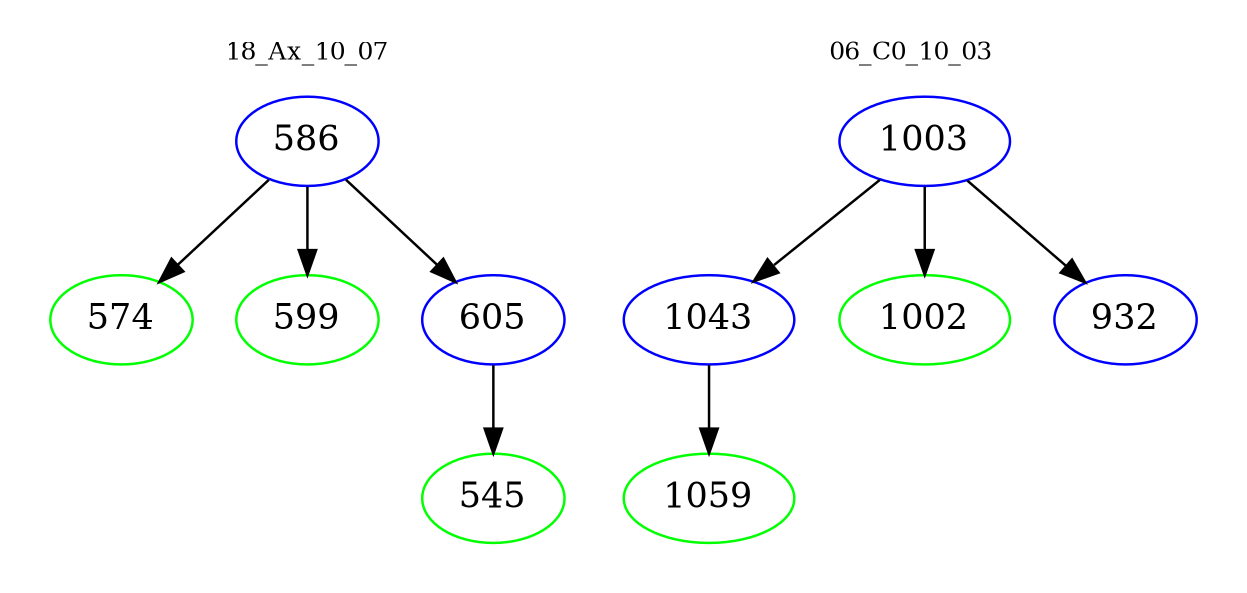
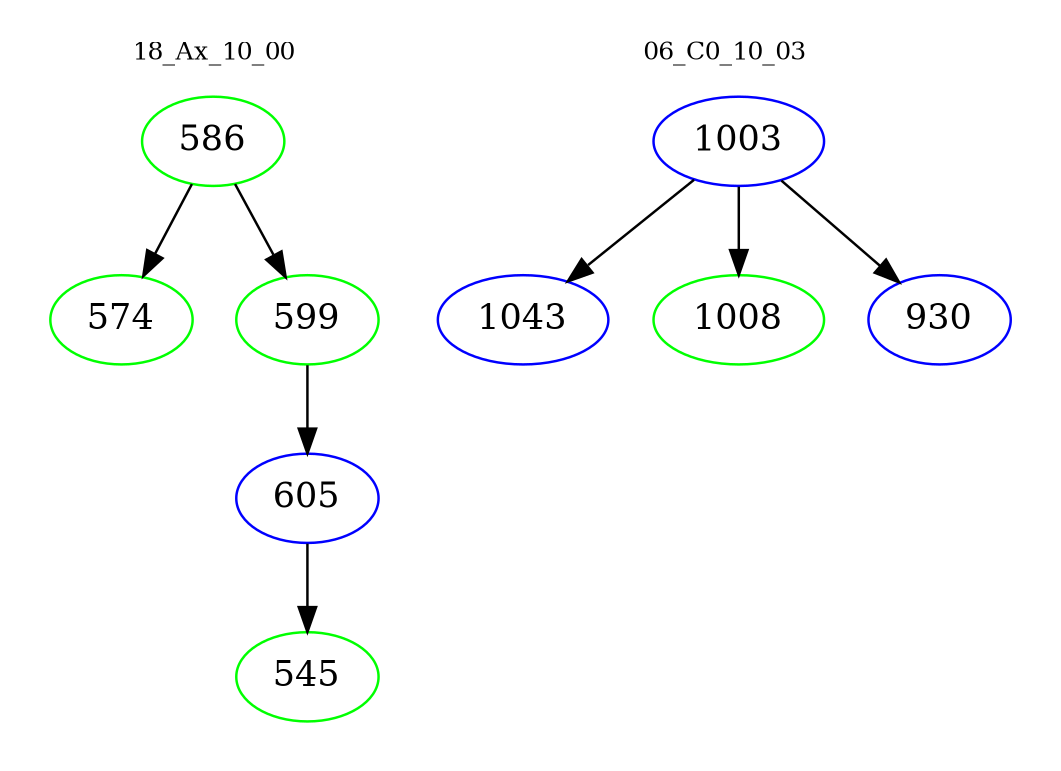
(307, 53) -> (214, 53)
(307, 141) -> (213, 141)
(392, 222) -> (307, 397)
(925, 320) -> (739, 320)
(1126, 320) -> (940, 320)
(709, 498) -> none
